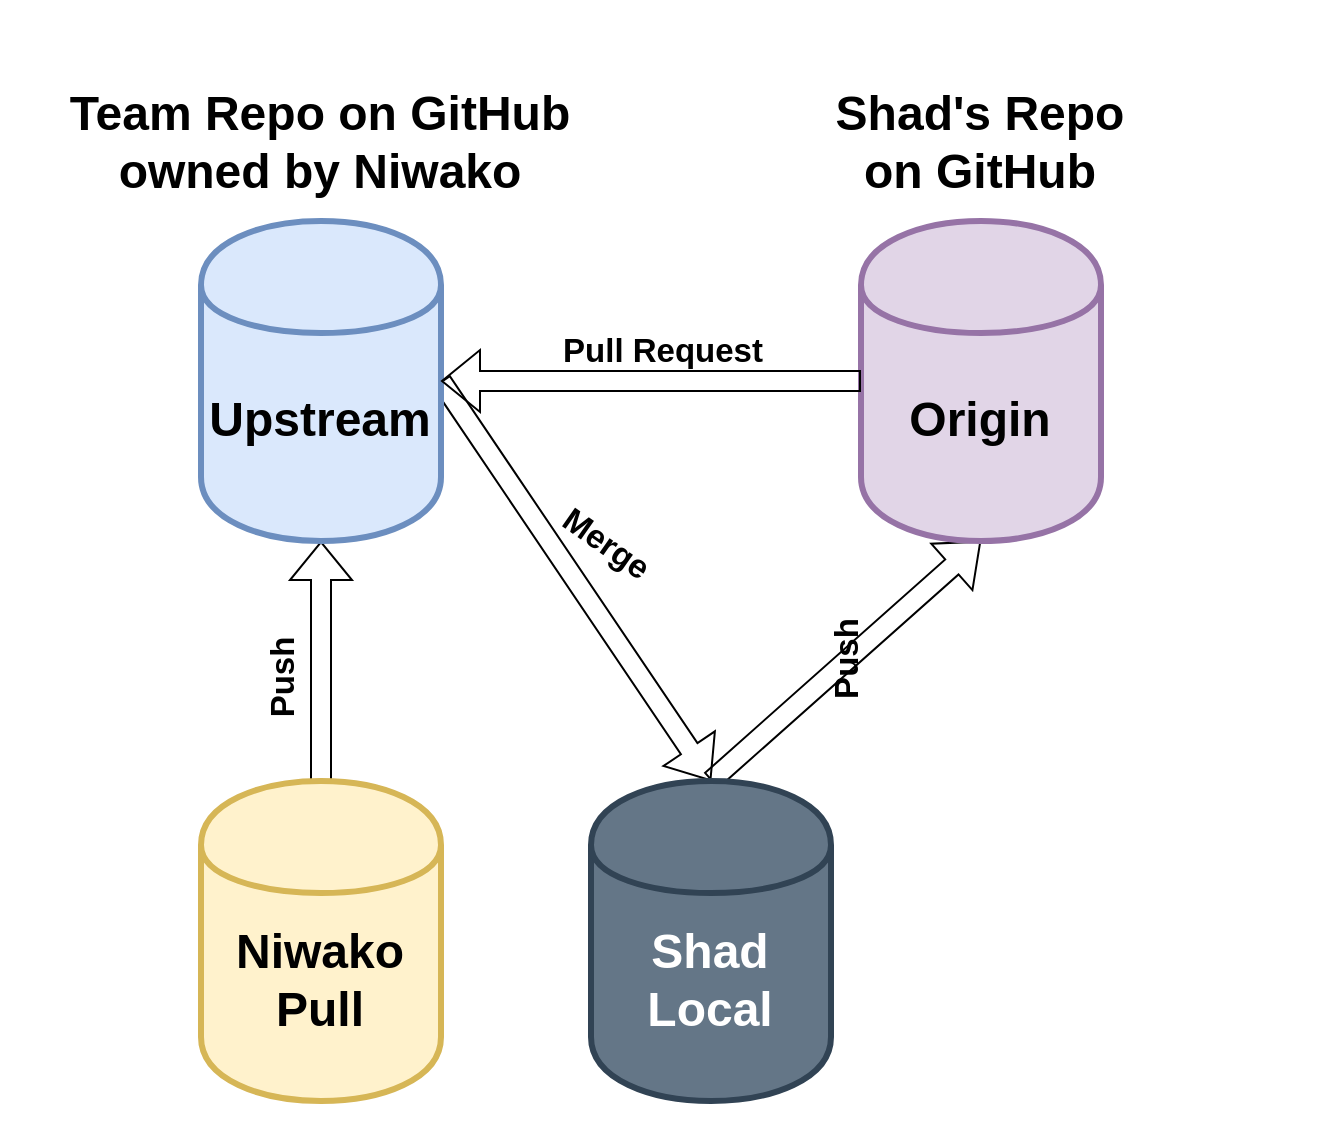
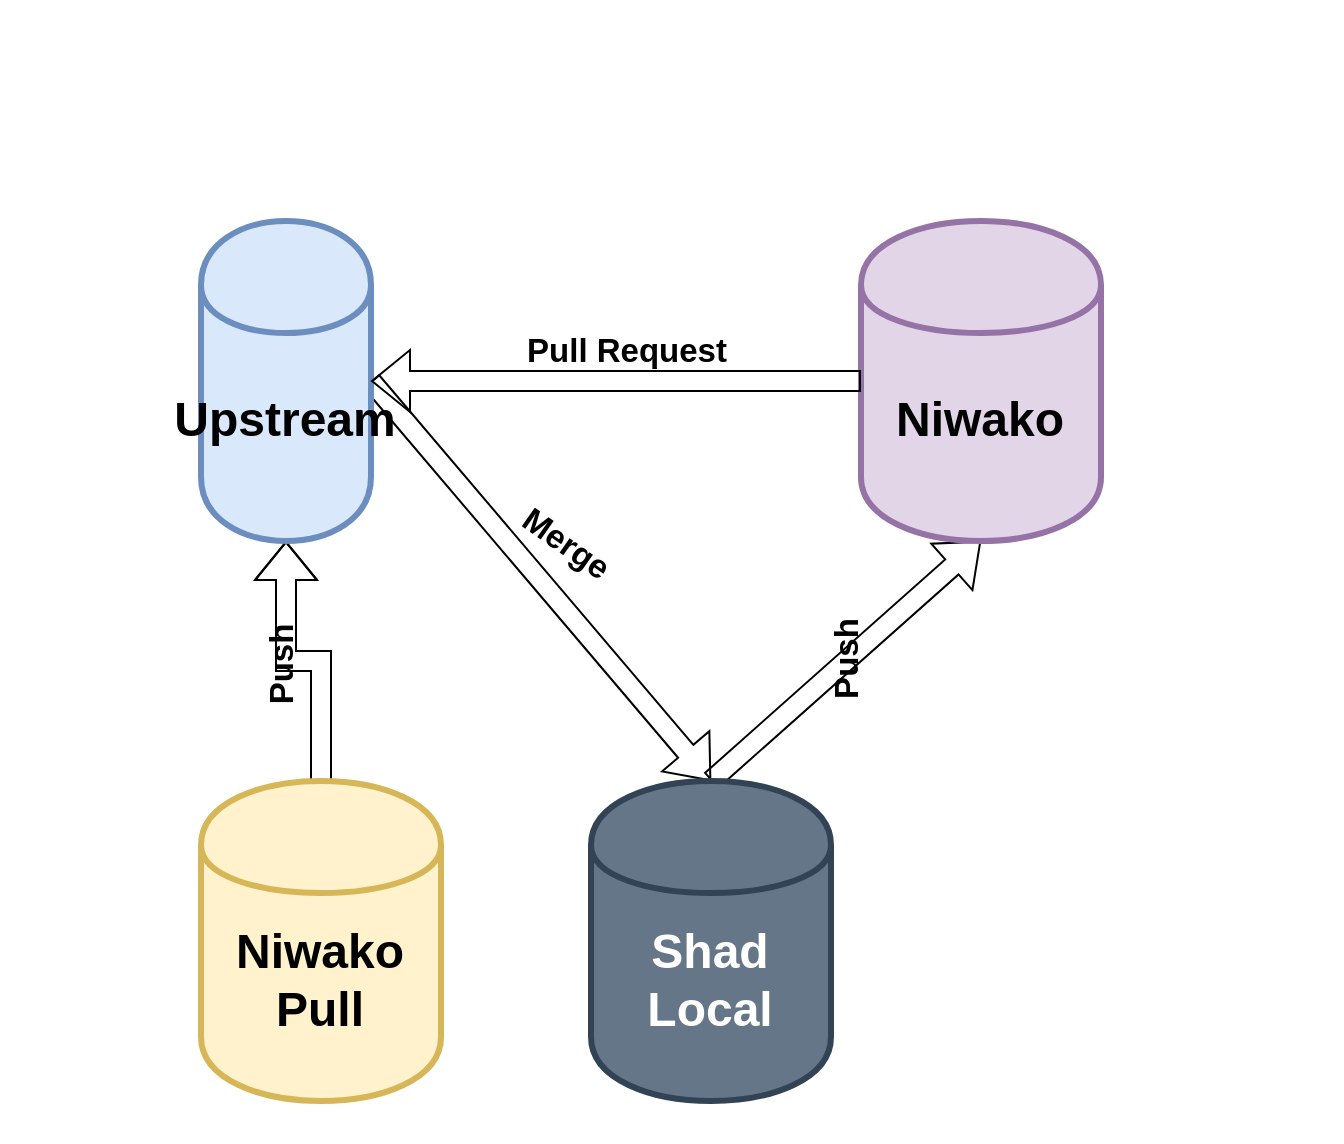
(321, 121) -> none
(981, 121) -> none
(321, 381) -> (286, 381)
(981, 421) -> (981, 421)
